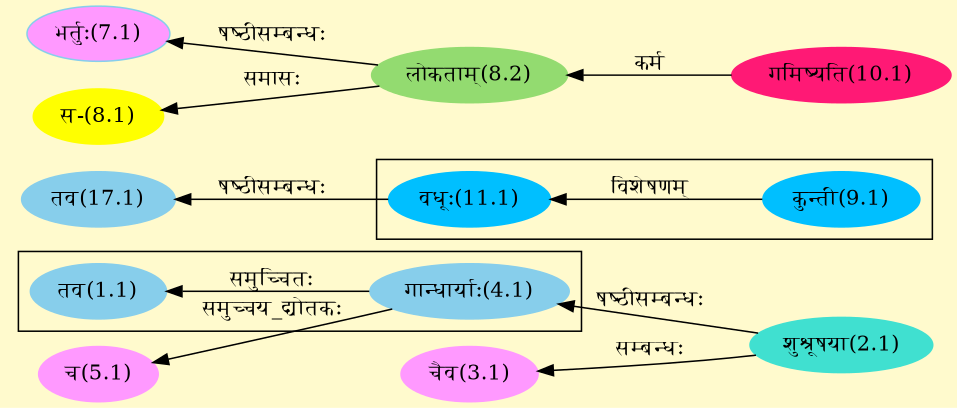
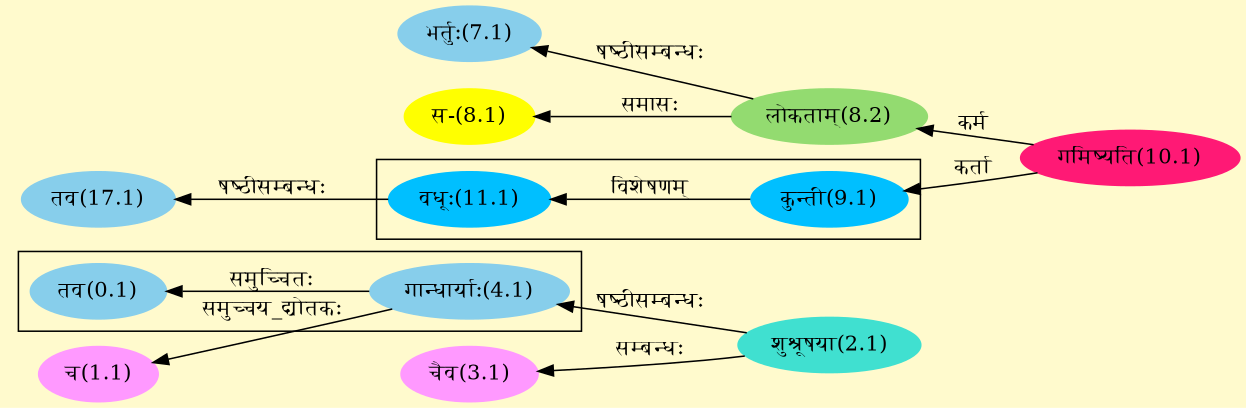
(98, 34) -> (470, 34)
none -> (979, 181)
(98, 291) -> (98, 291)
(98, 374) -> (98, 374)
